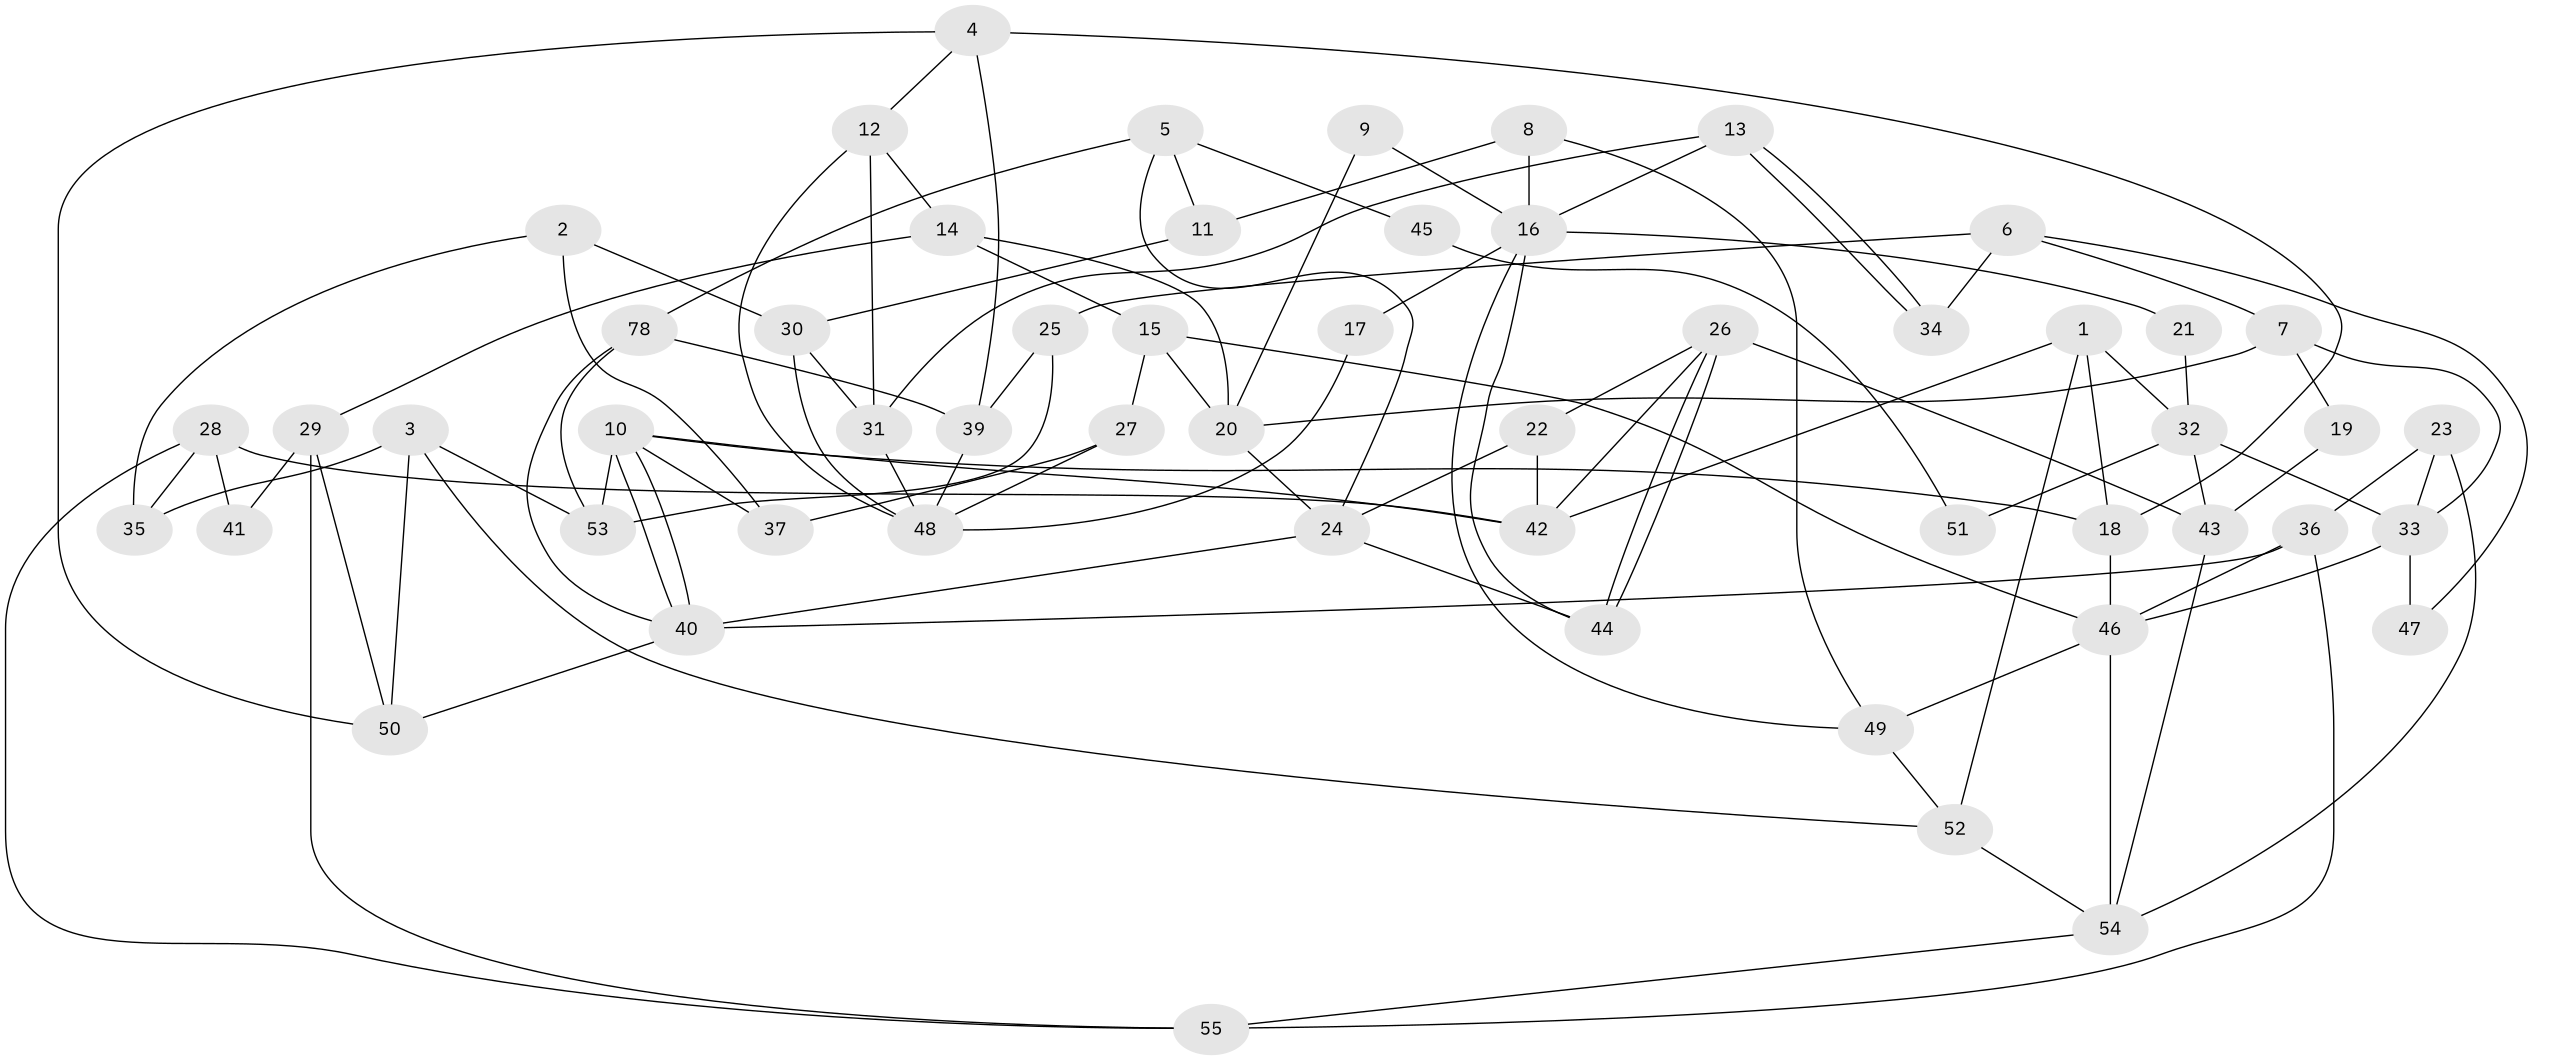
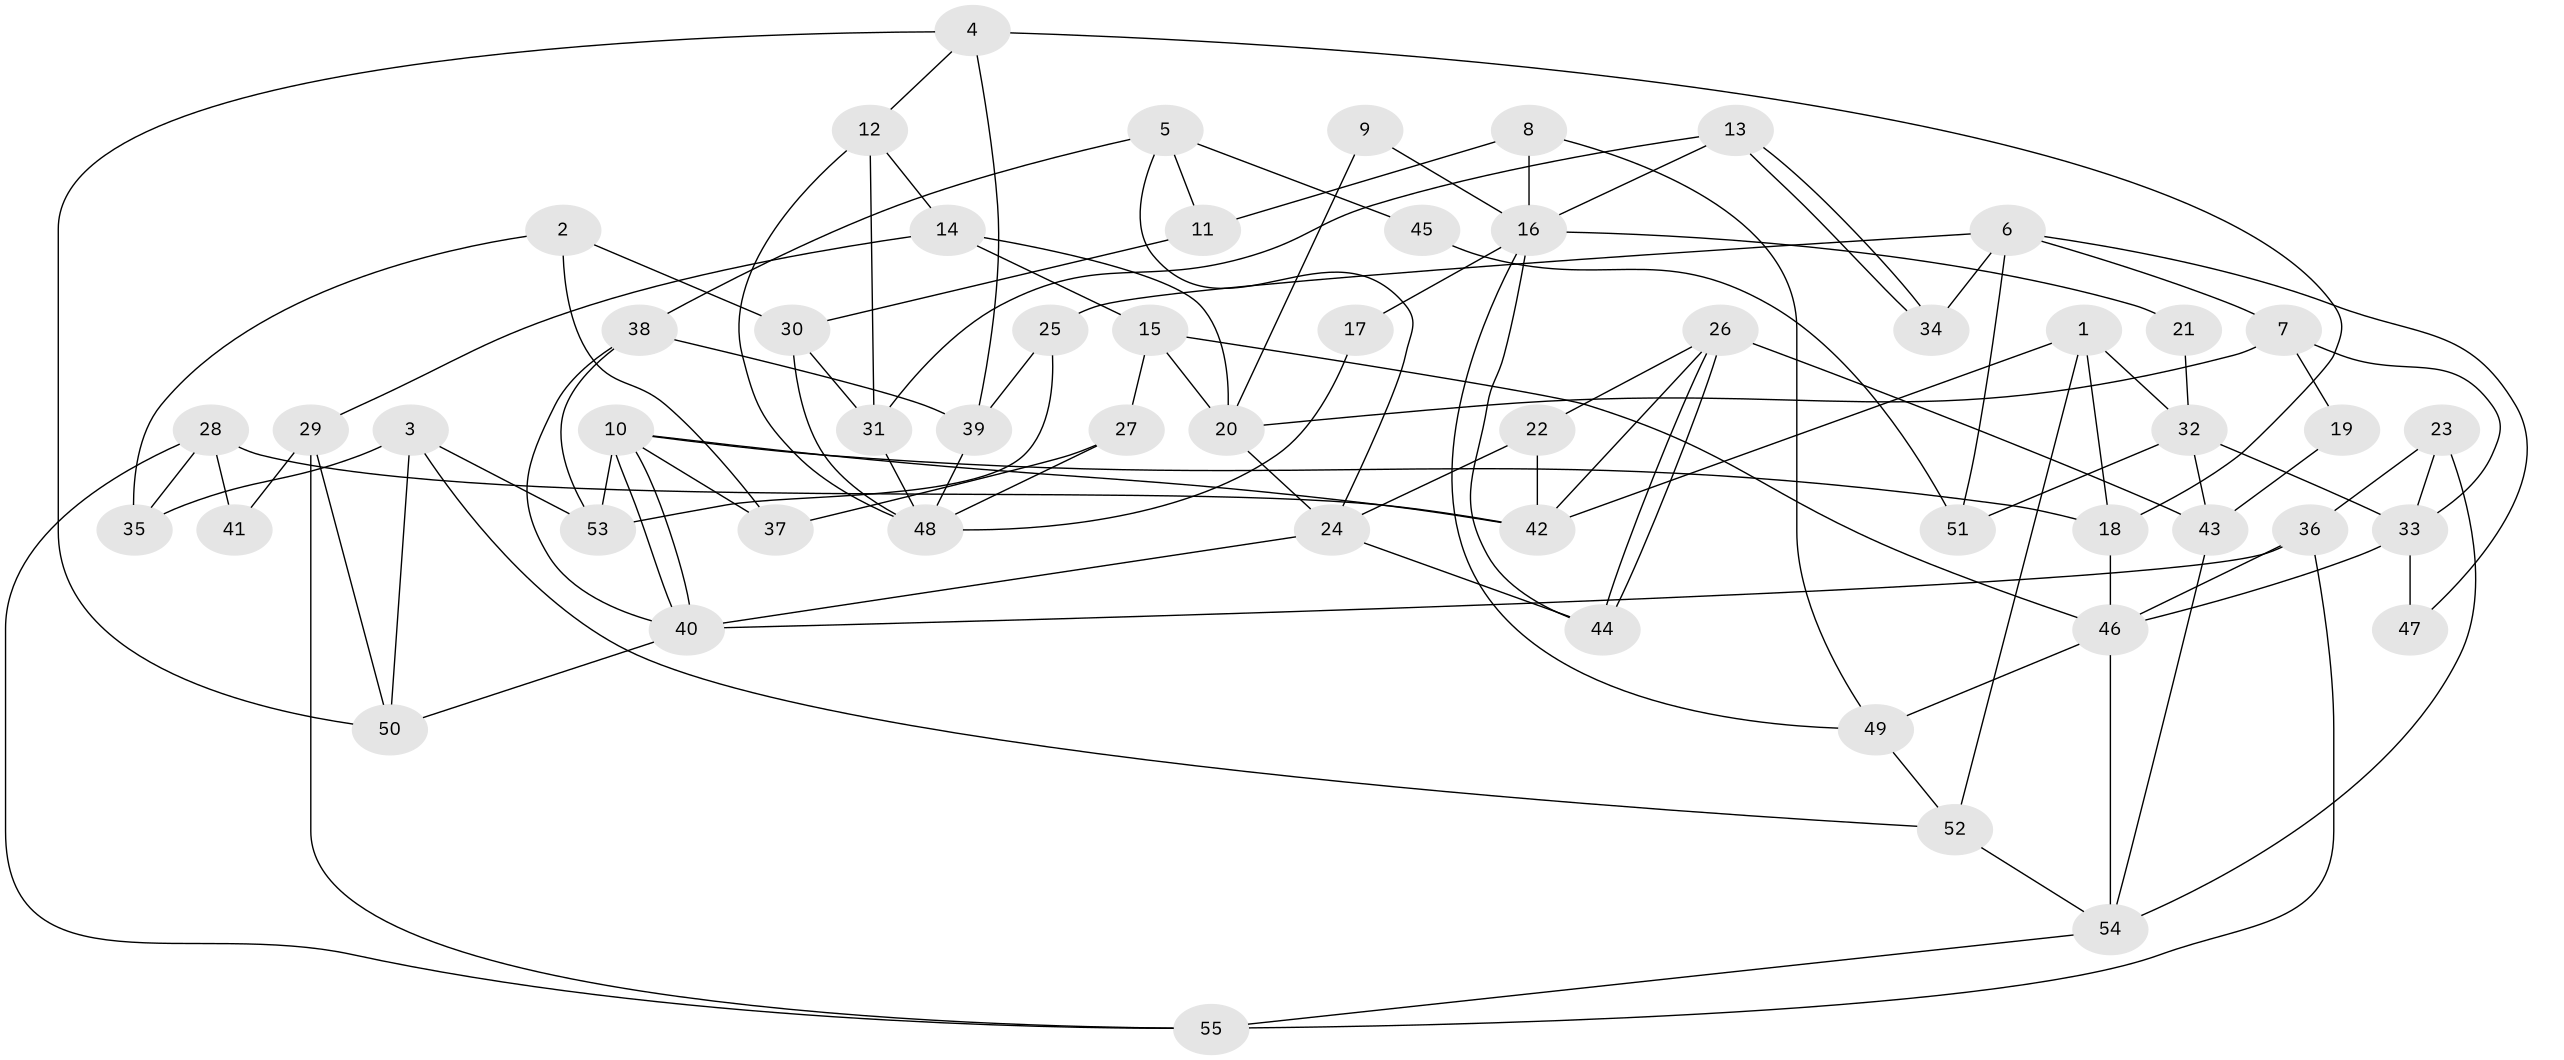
(640, 330) -> (640, 330)
none -> (1987, 381)
